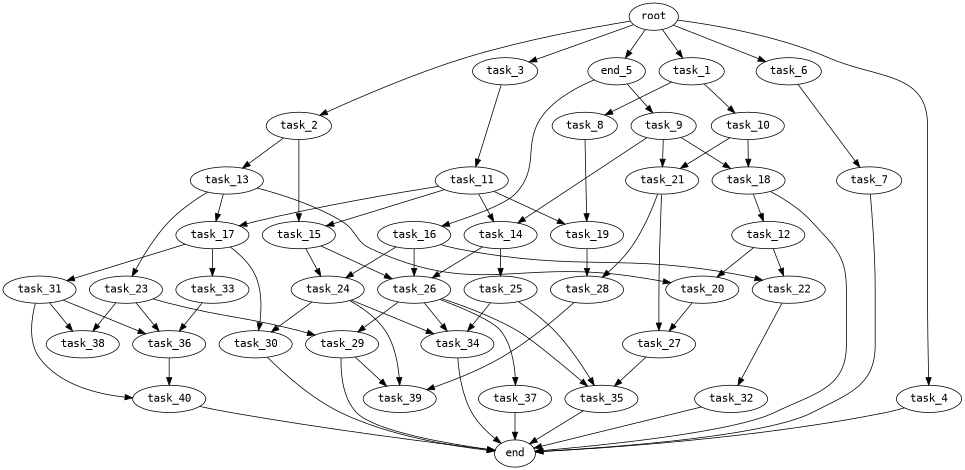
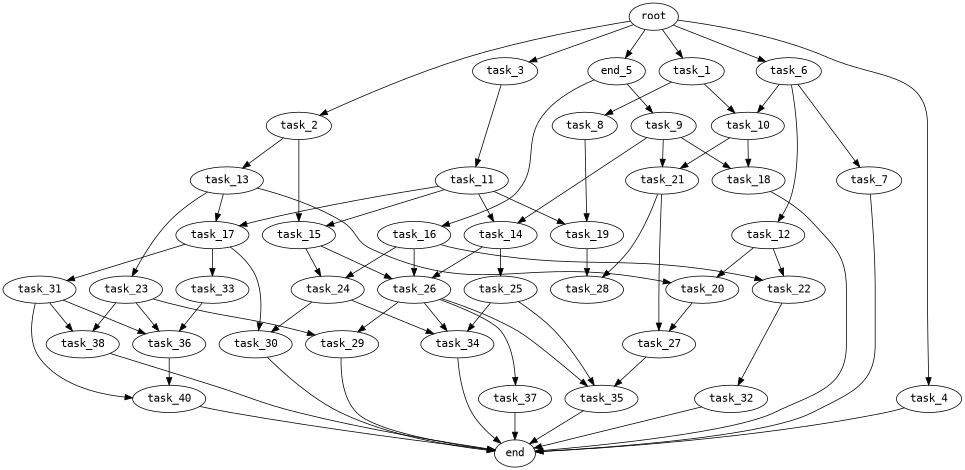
none -> (771, 95)
(757, 204) -> (797, 151)
(400, 399) -> none
none -> (296, 412)
